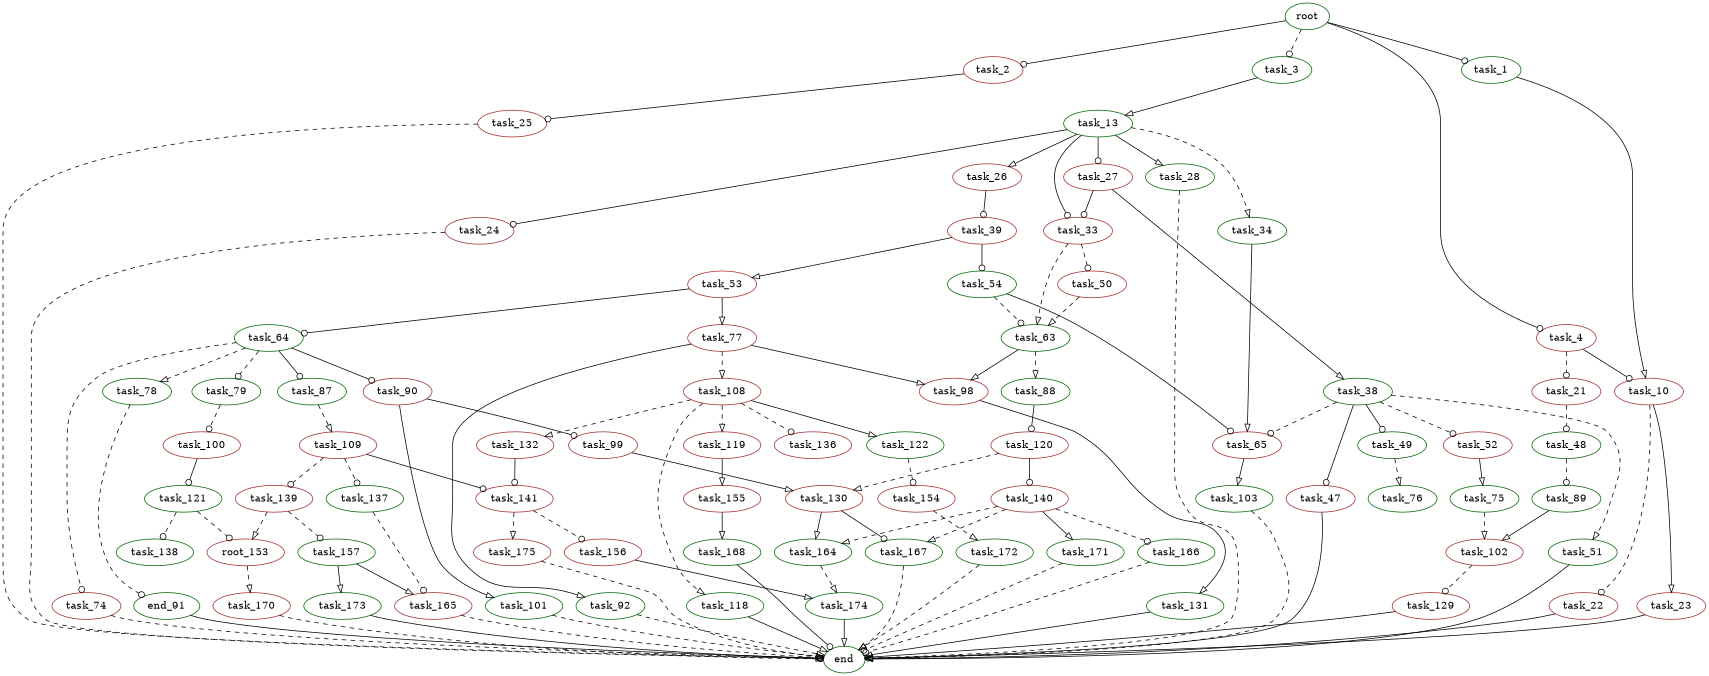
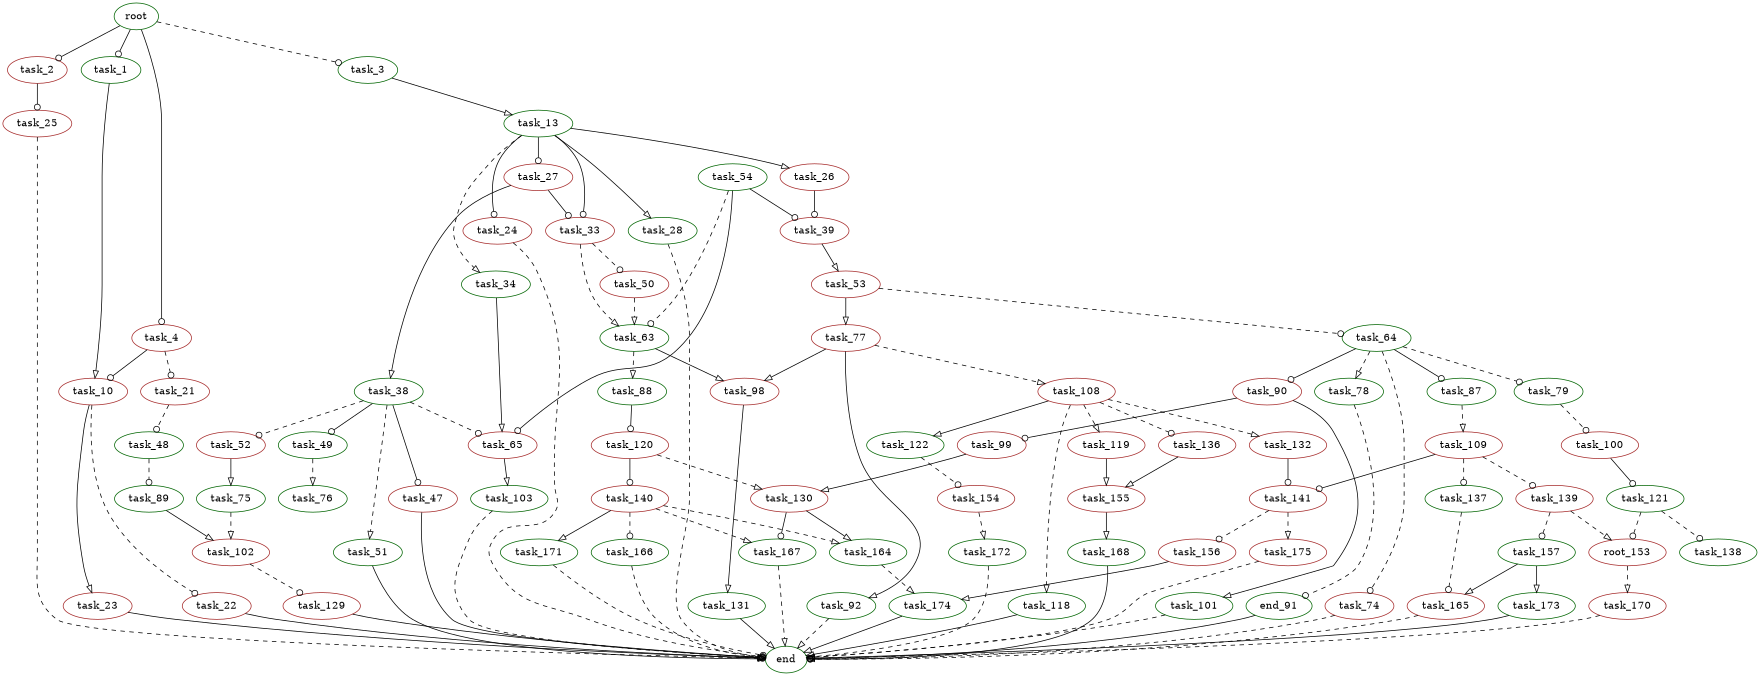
(982, 255) -> (771, 202)
(499, 311) -> (1108, 311)
none -> (1155, 470)
